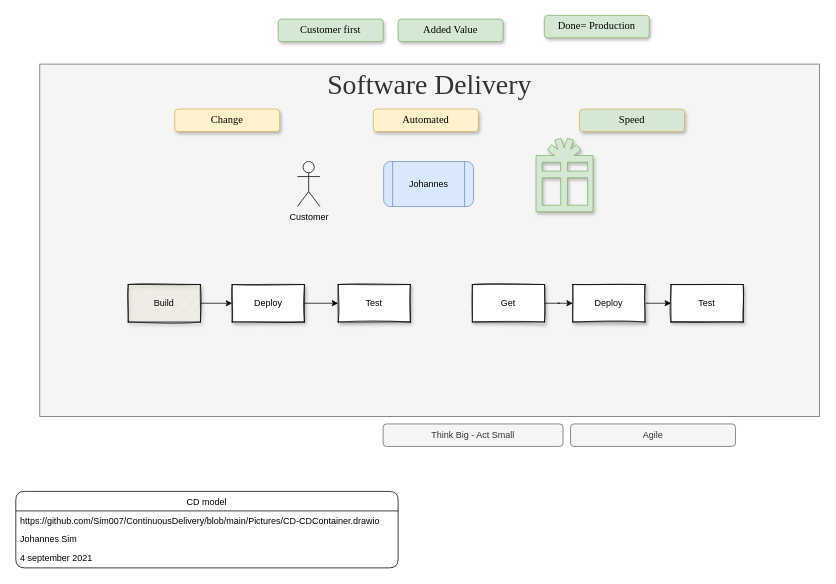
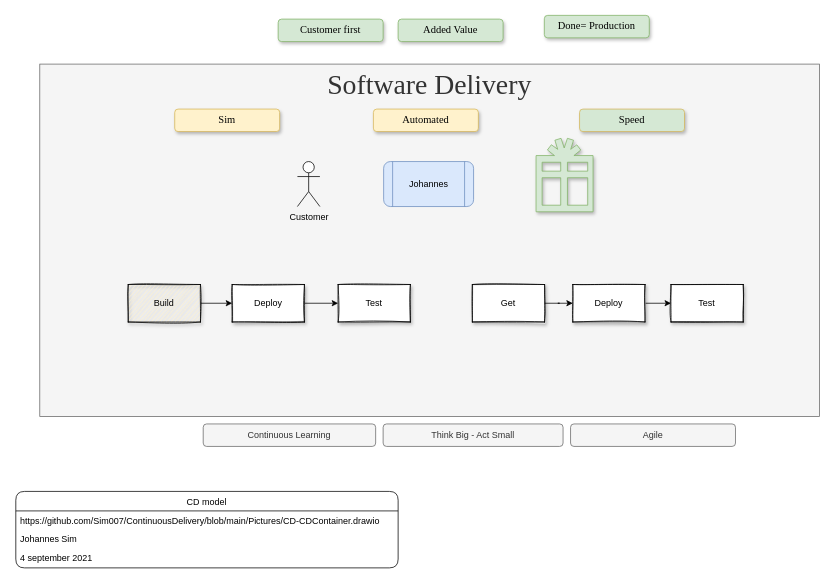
(227, 121) -> (227, 121)
none -> (289, 435)
